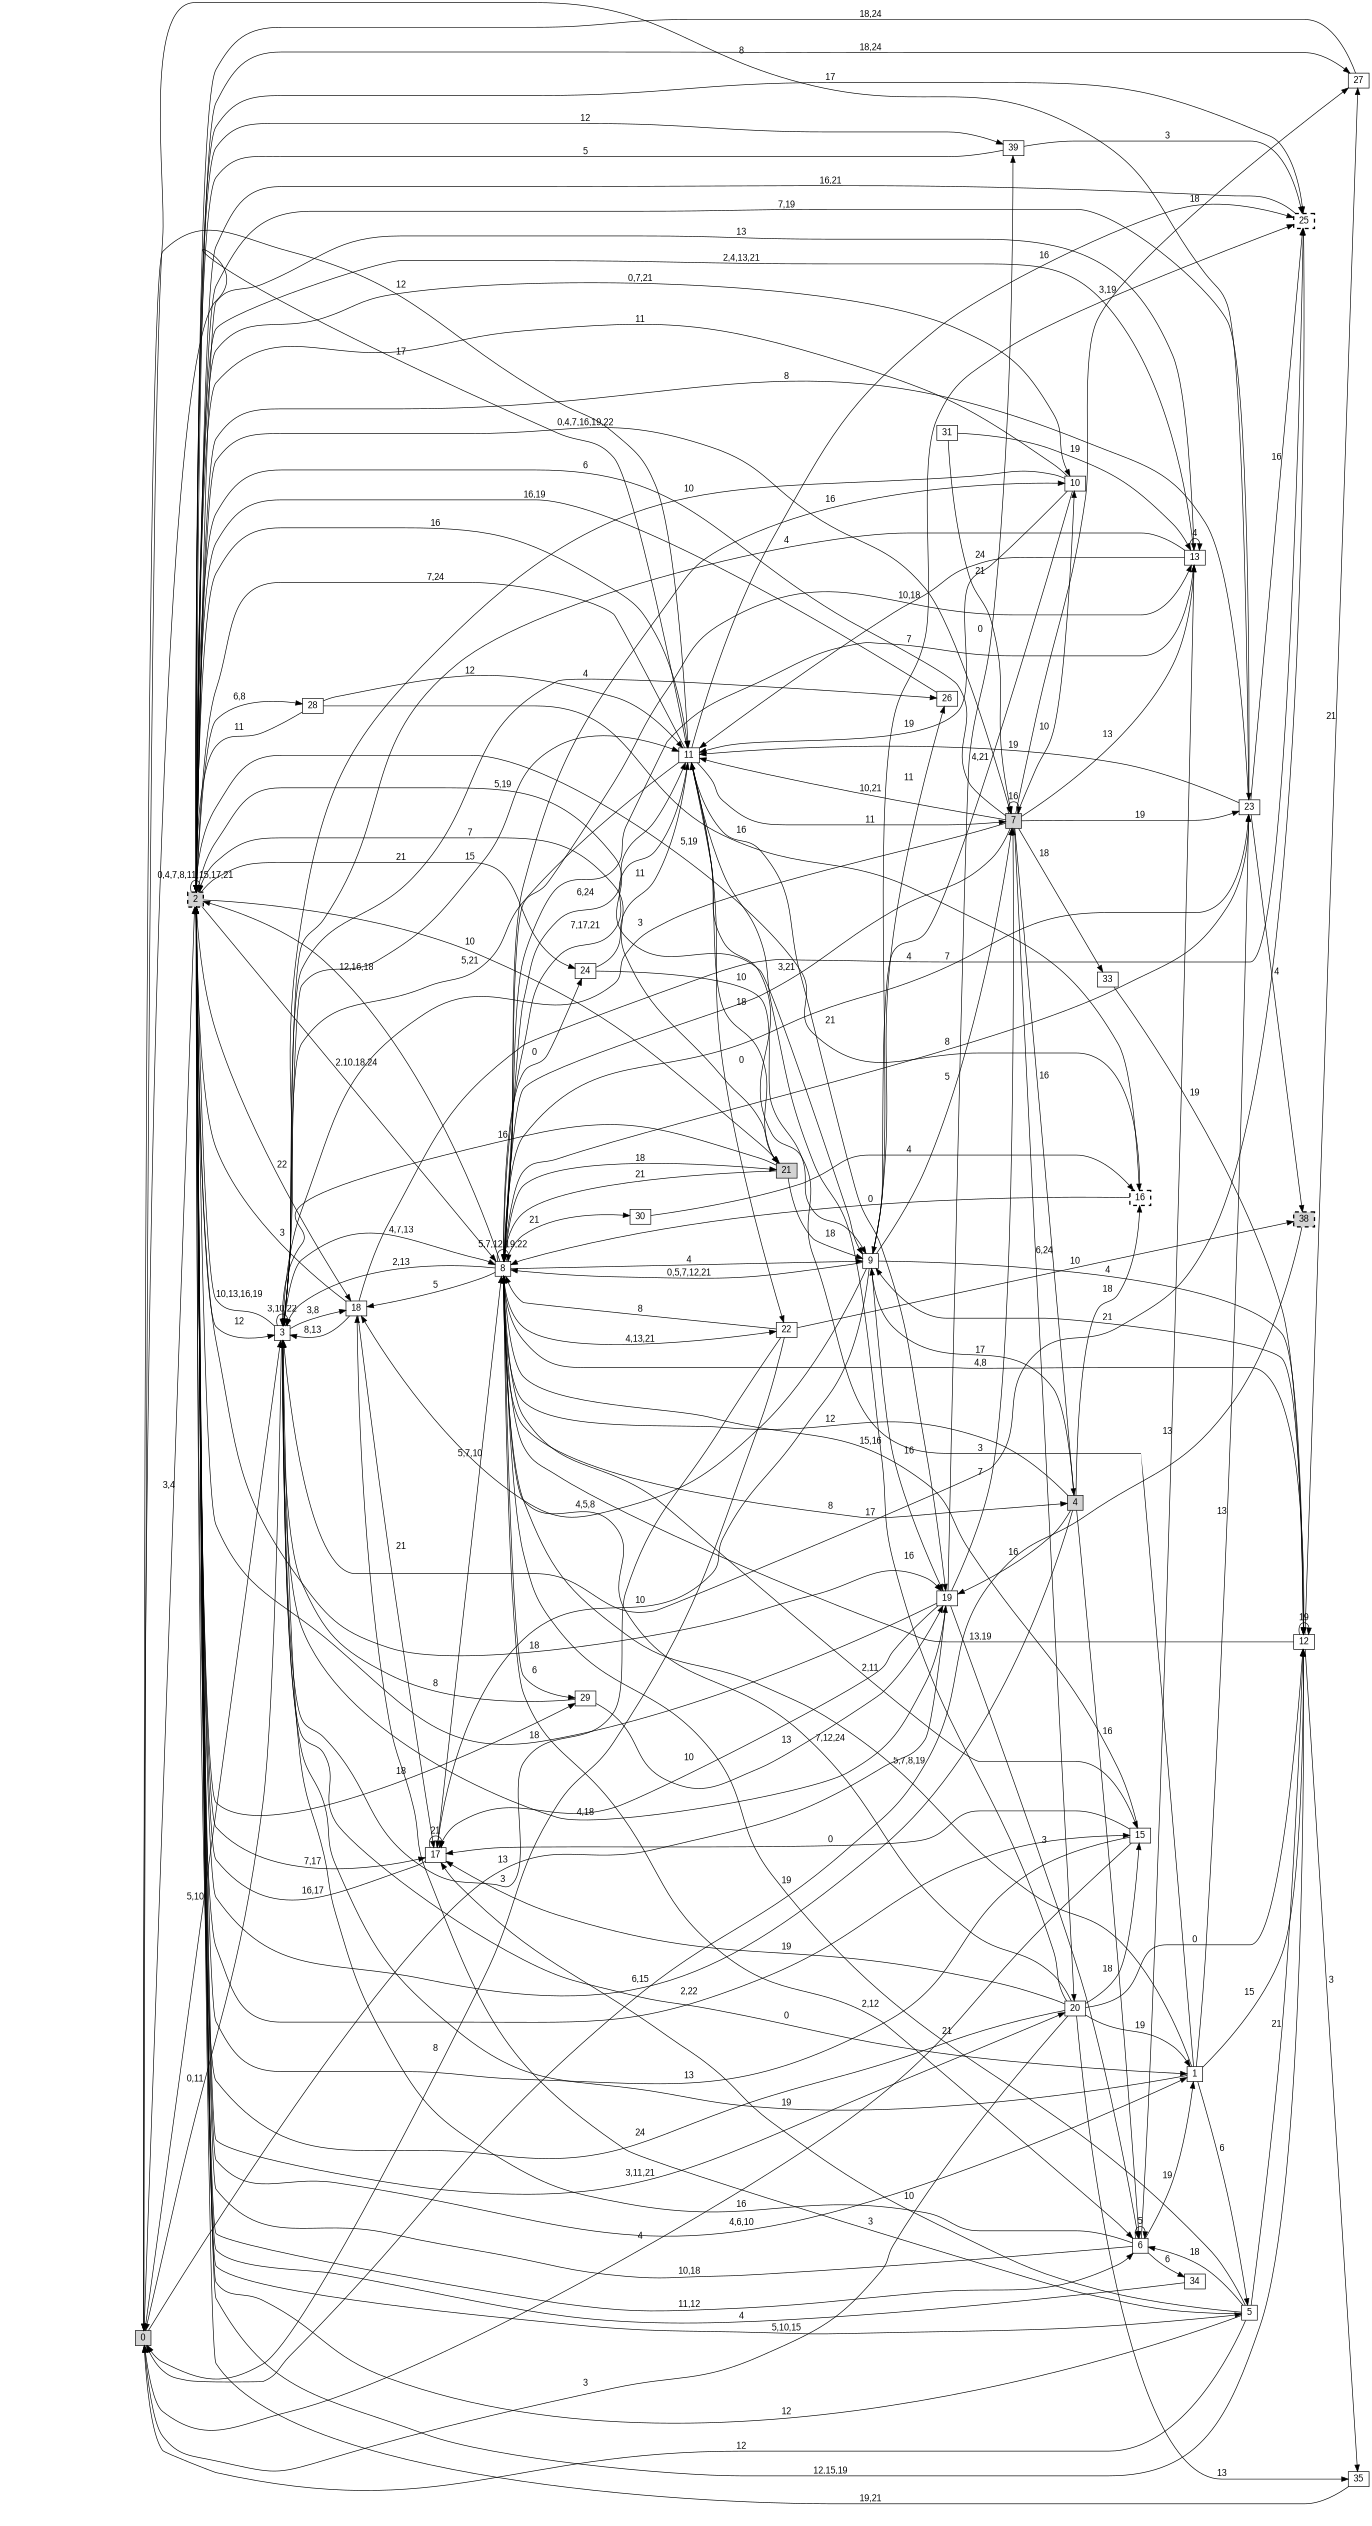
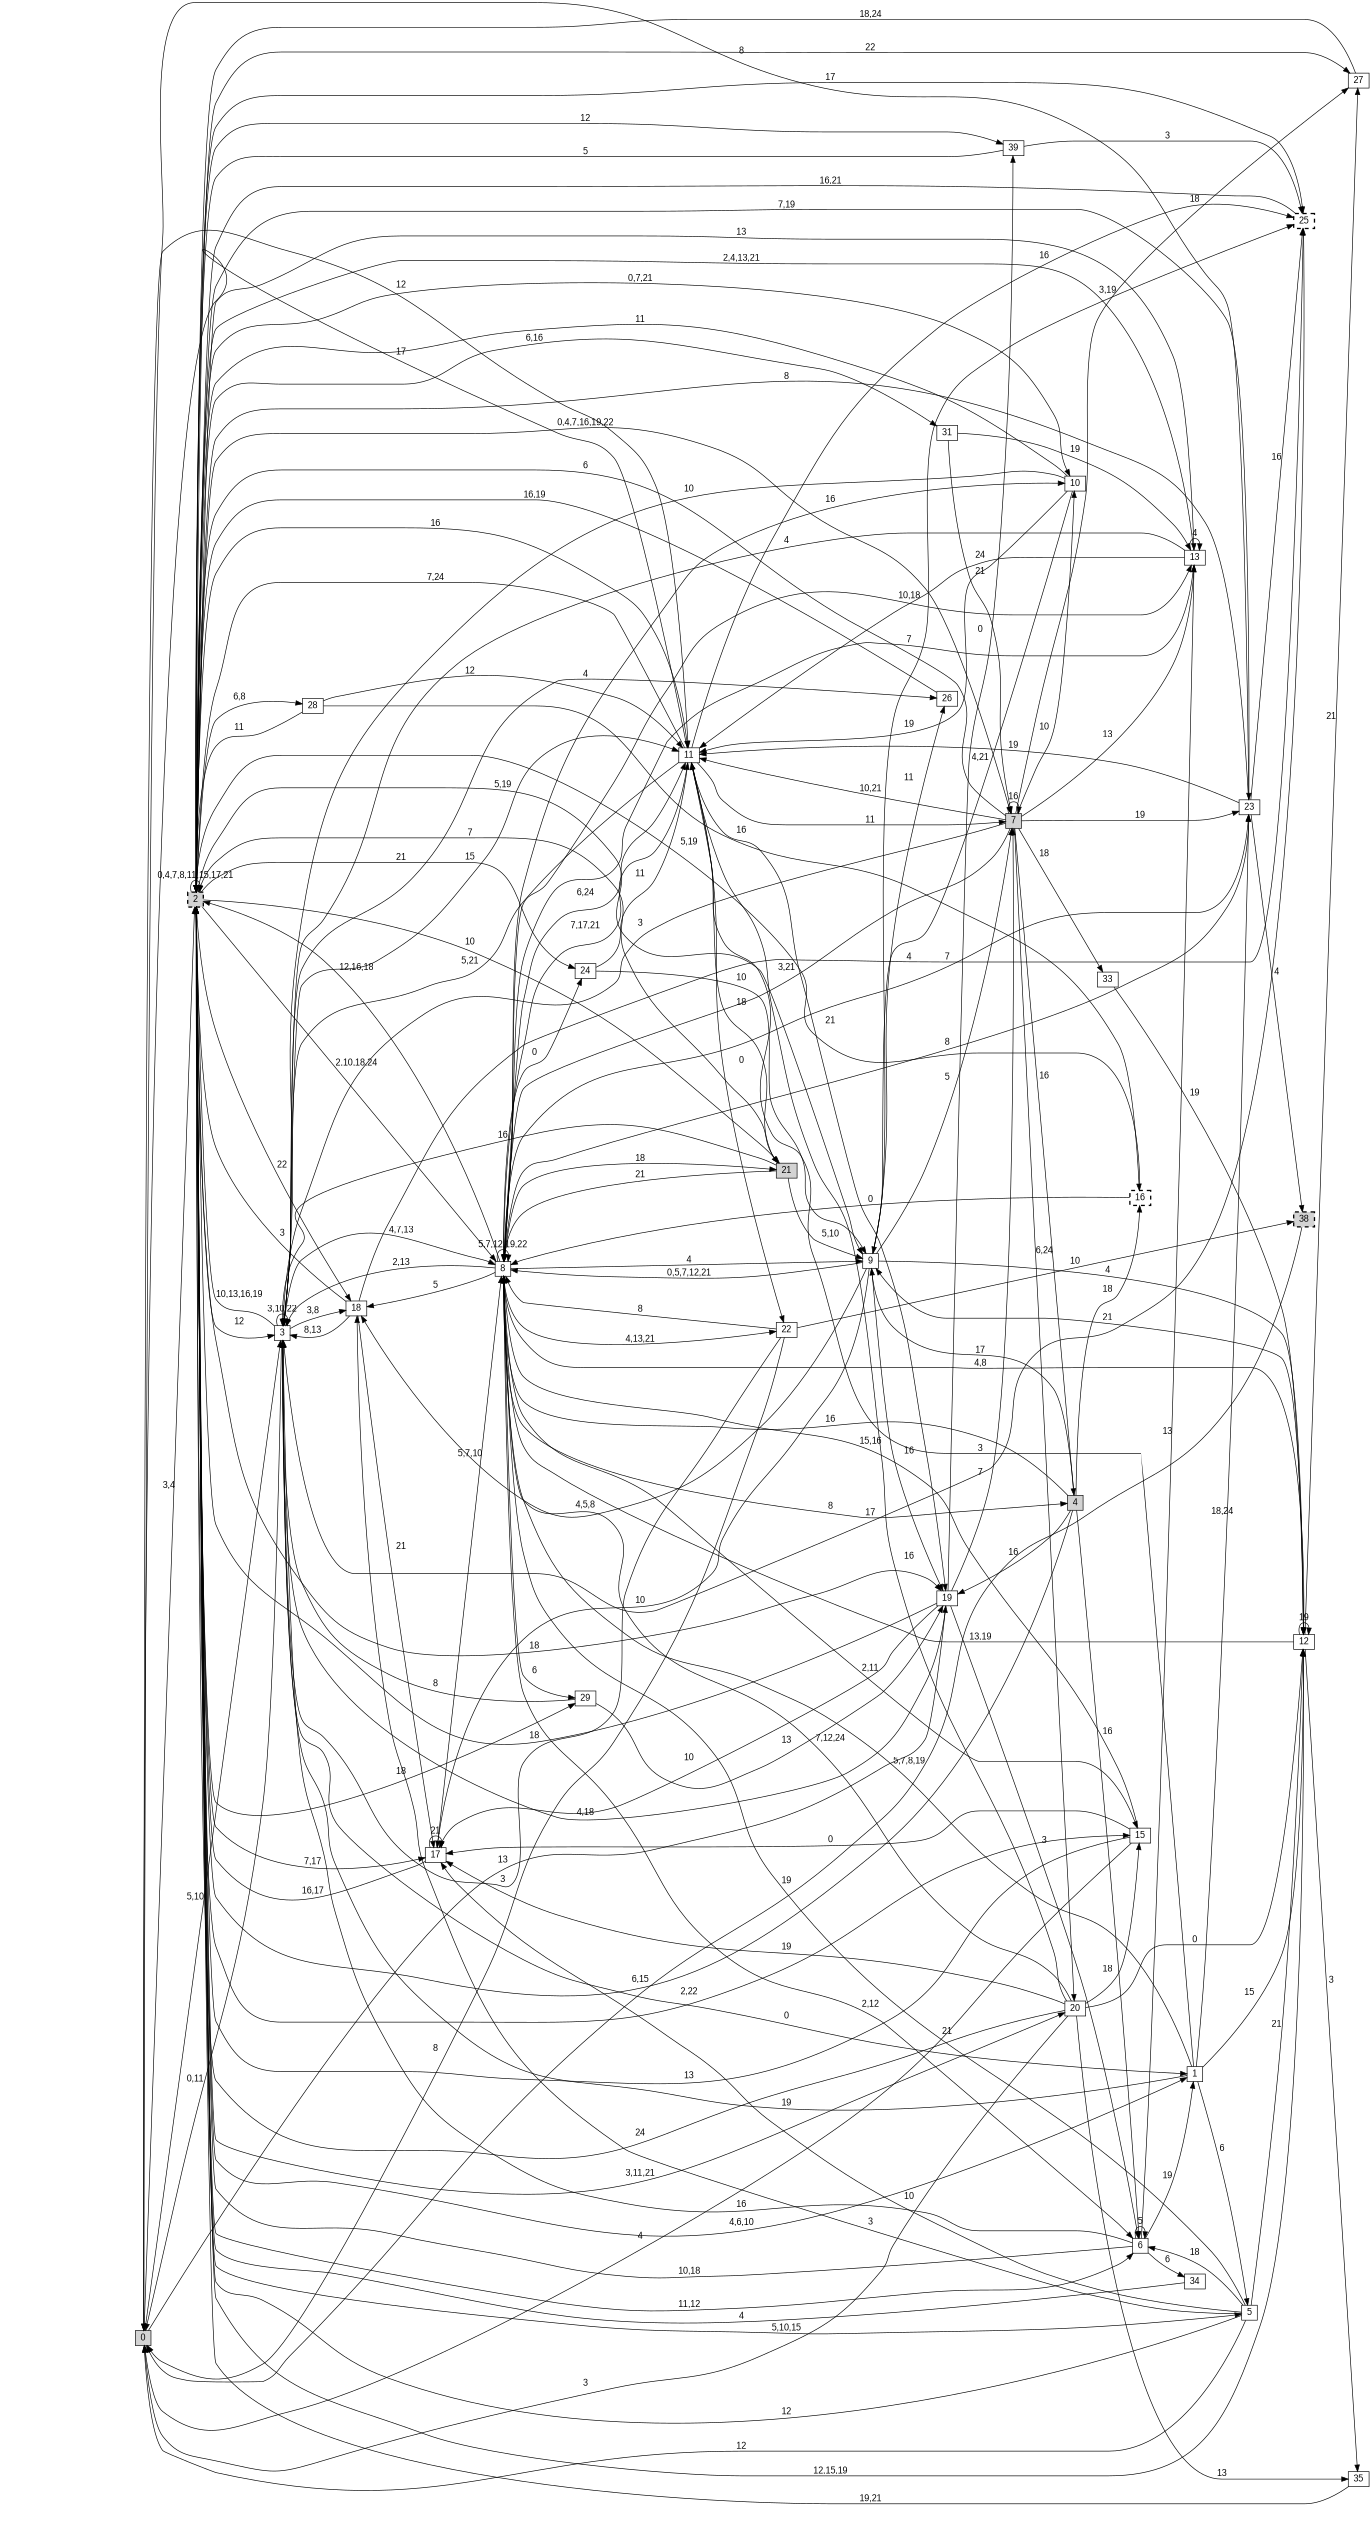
(871, 48) -> (871, 48)
none -> (336, 384)
(640, 1217) -> none
(831, 1234) -> (831, 1234)
(831, 1419) -> (831, 1419)
(1222, 1512) -> (1222, 1512)
(1139, 2032) -> none
